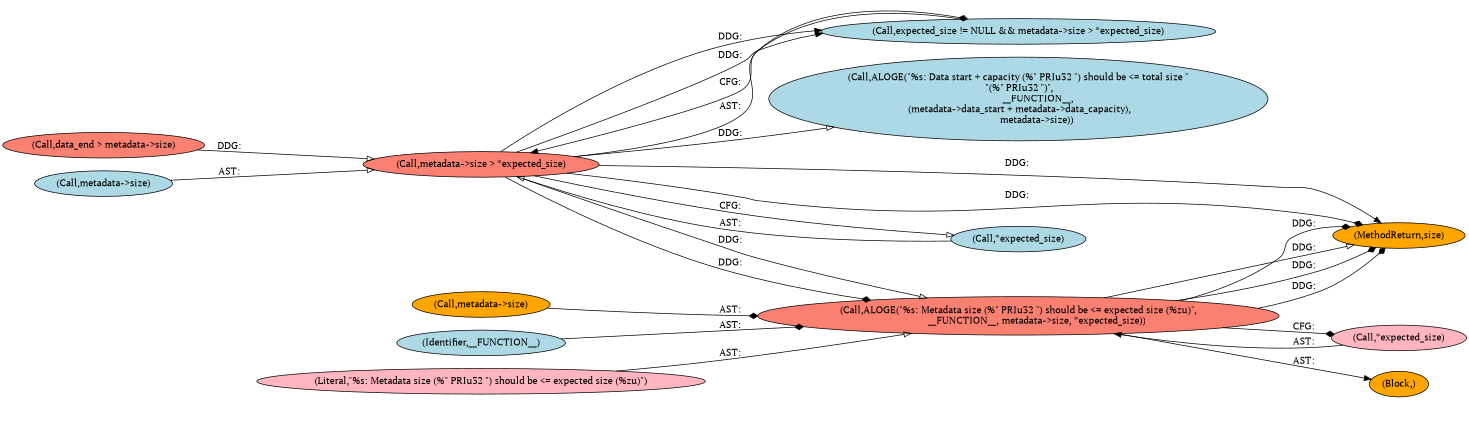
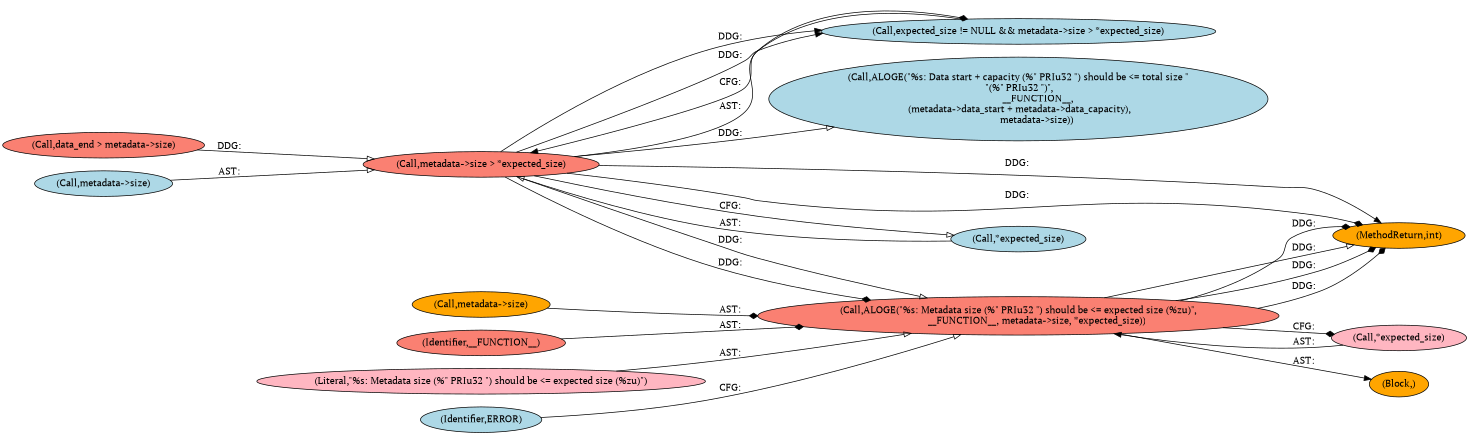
(1399, 236) -> (1399, 236)
(481, 343) -> (481, 343)
none -> (481, 420)
